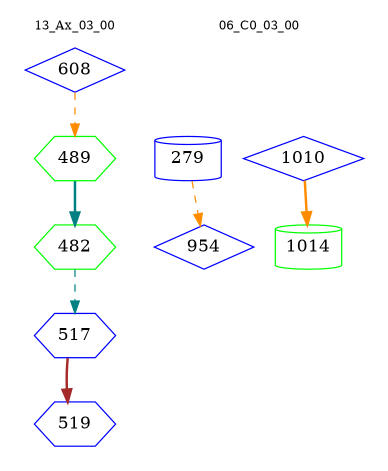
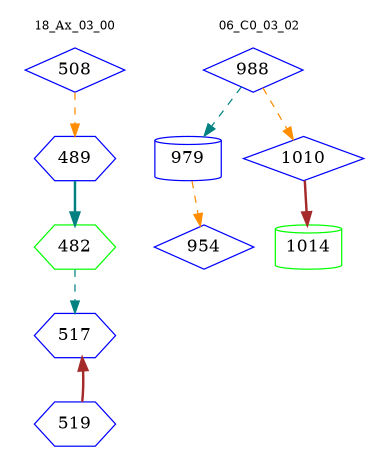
(75, 26) -> (75, 26)
(259, 26) -> (259, 26)
(75, 70) -> (75, 70)
none -> (253, 70)
(75, 159) -> (75, 159)
(188, 159) -> (188, 159)
(306, 196) -> (306, 196)
(67, 374) -> (83, 386)
